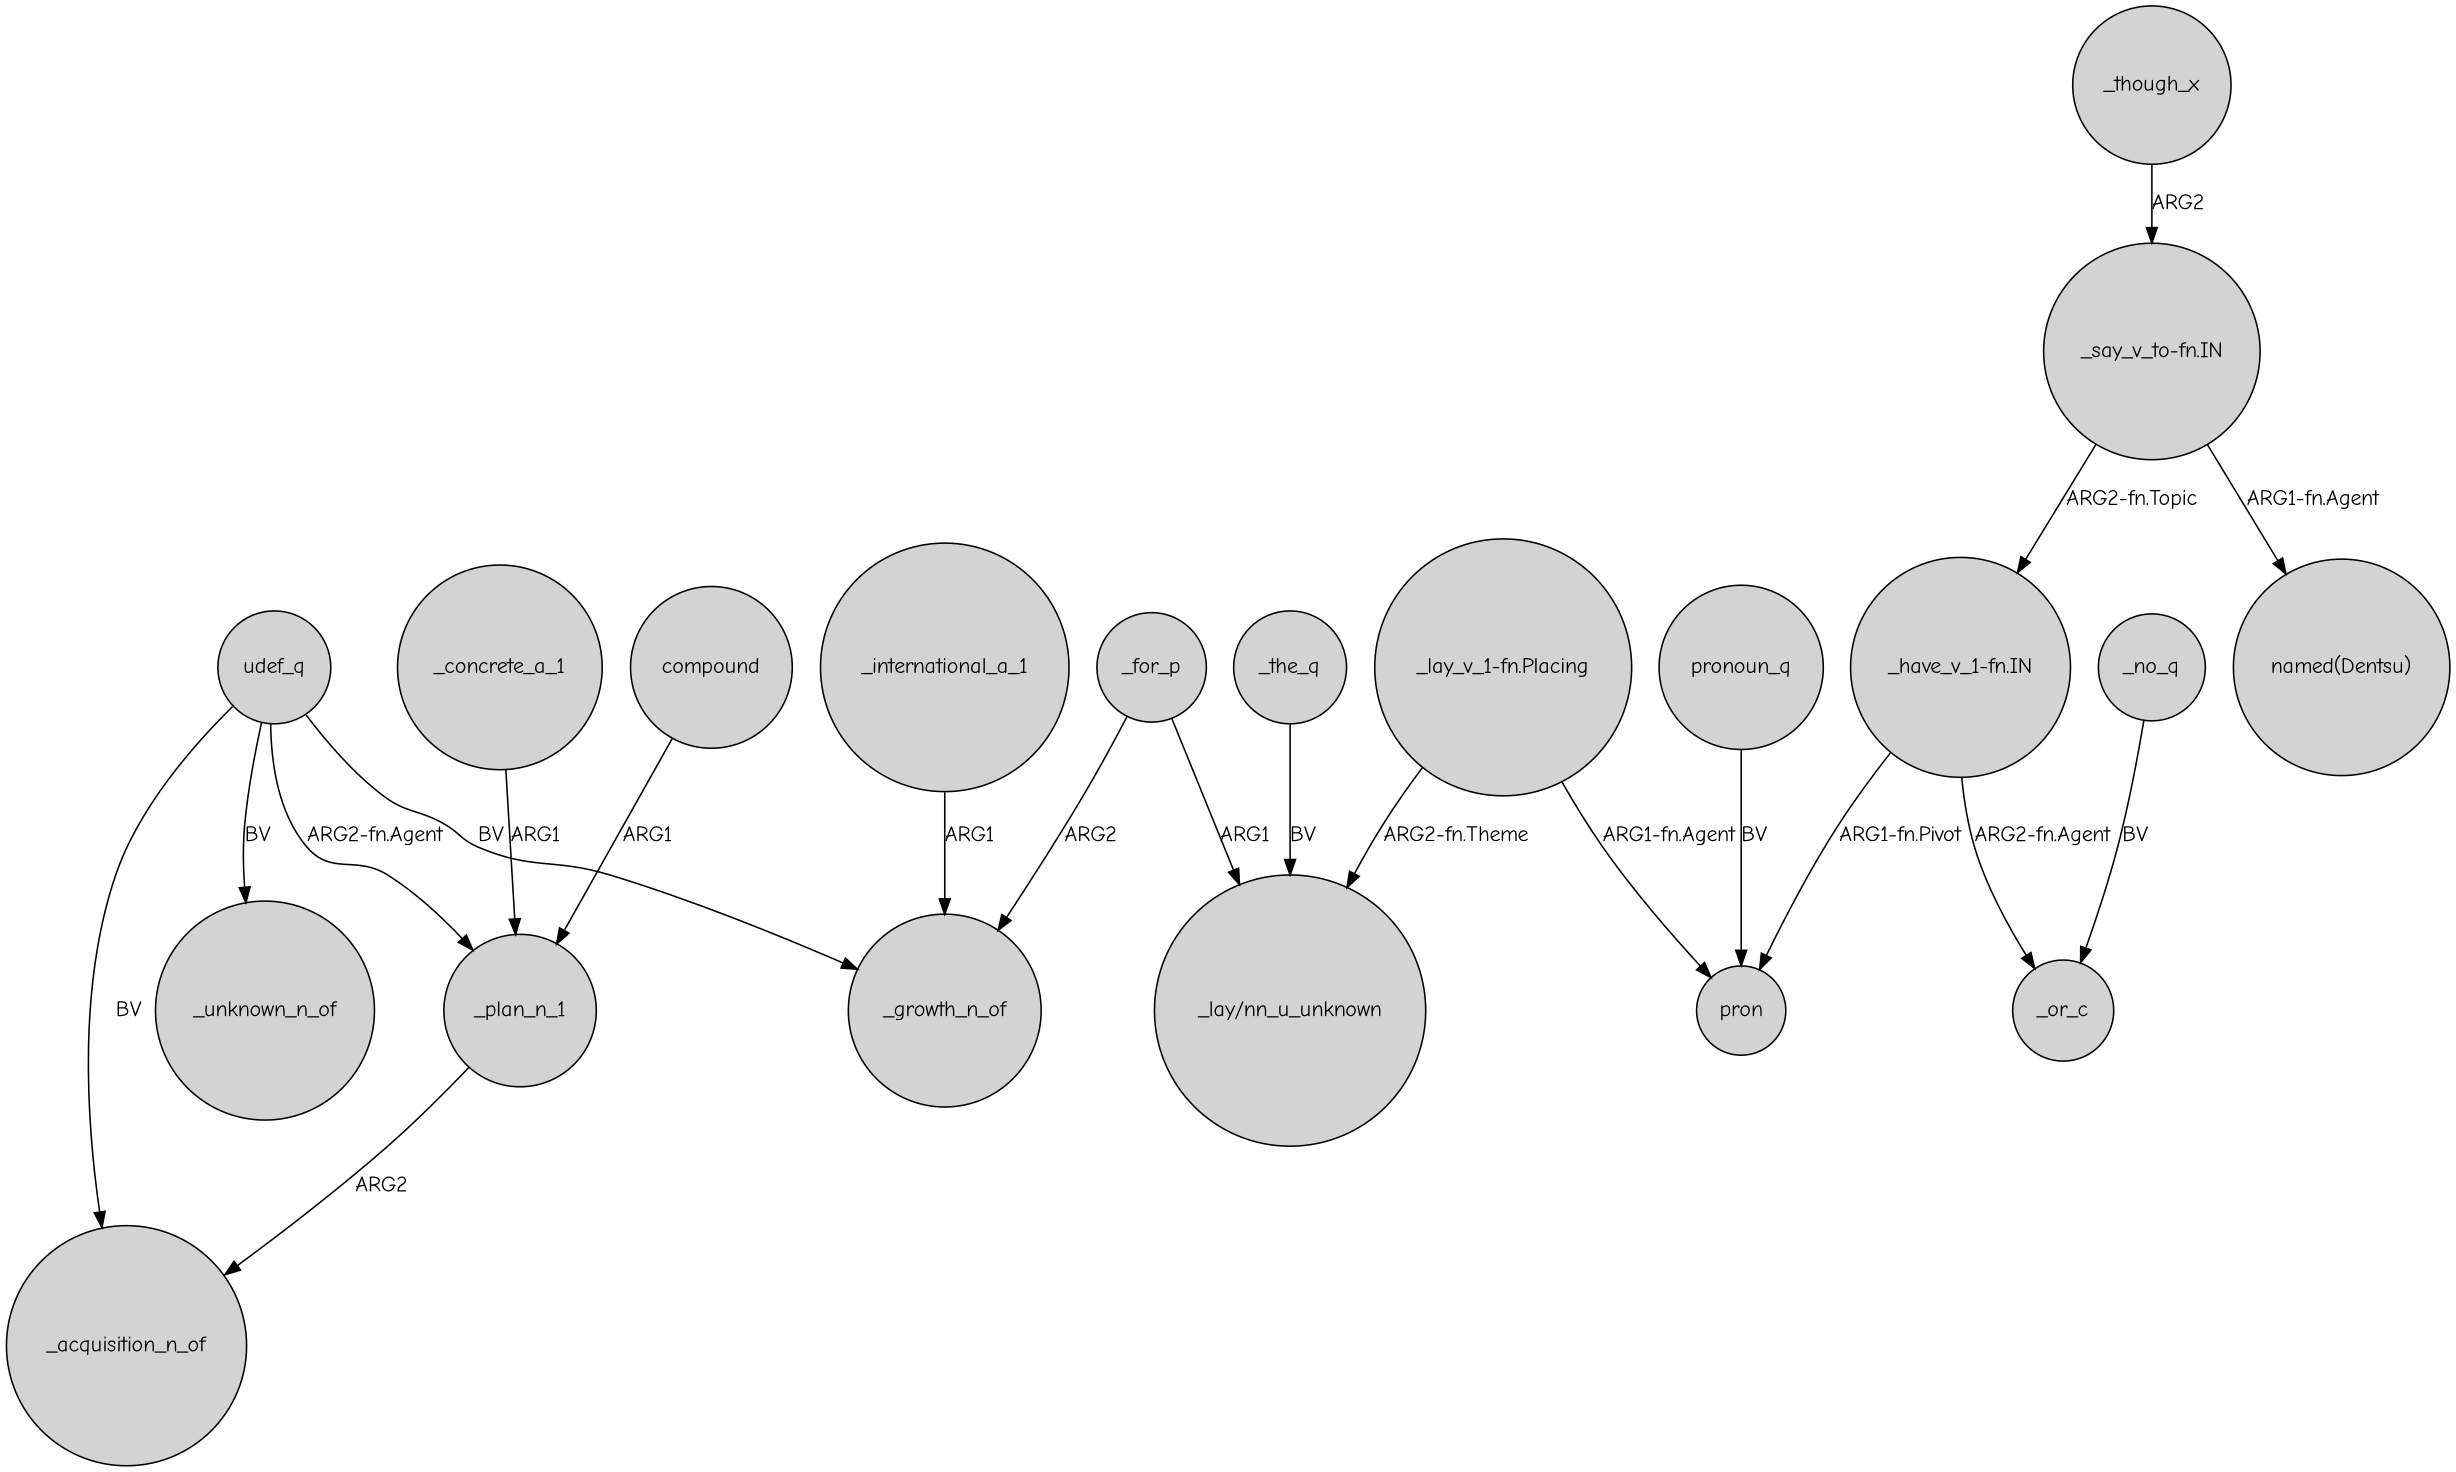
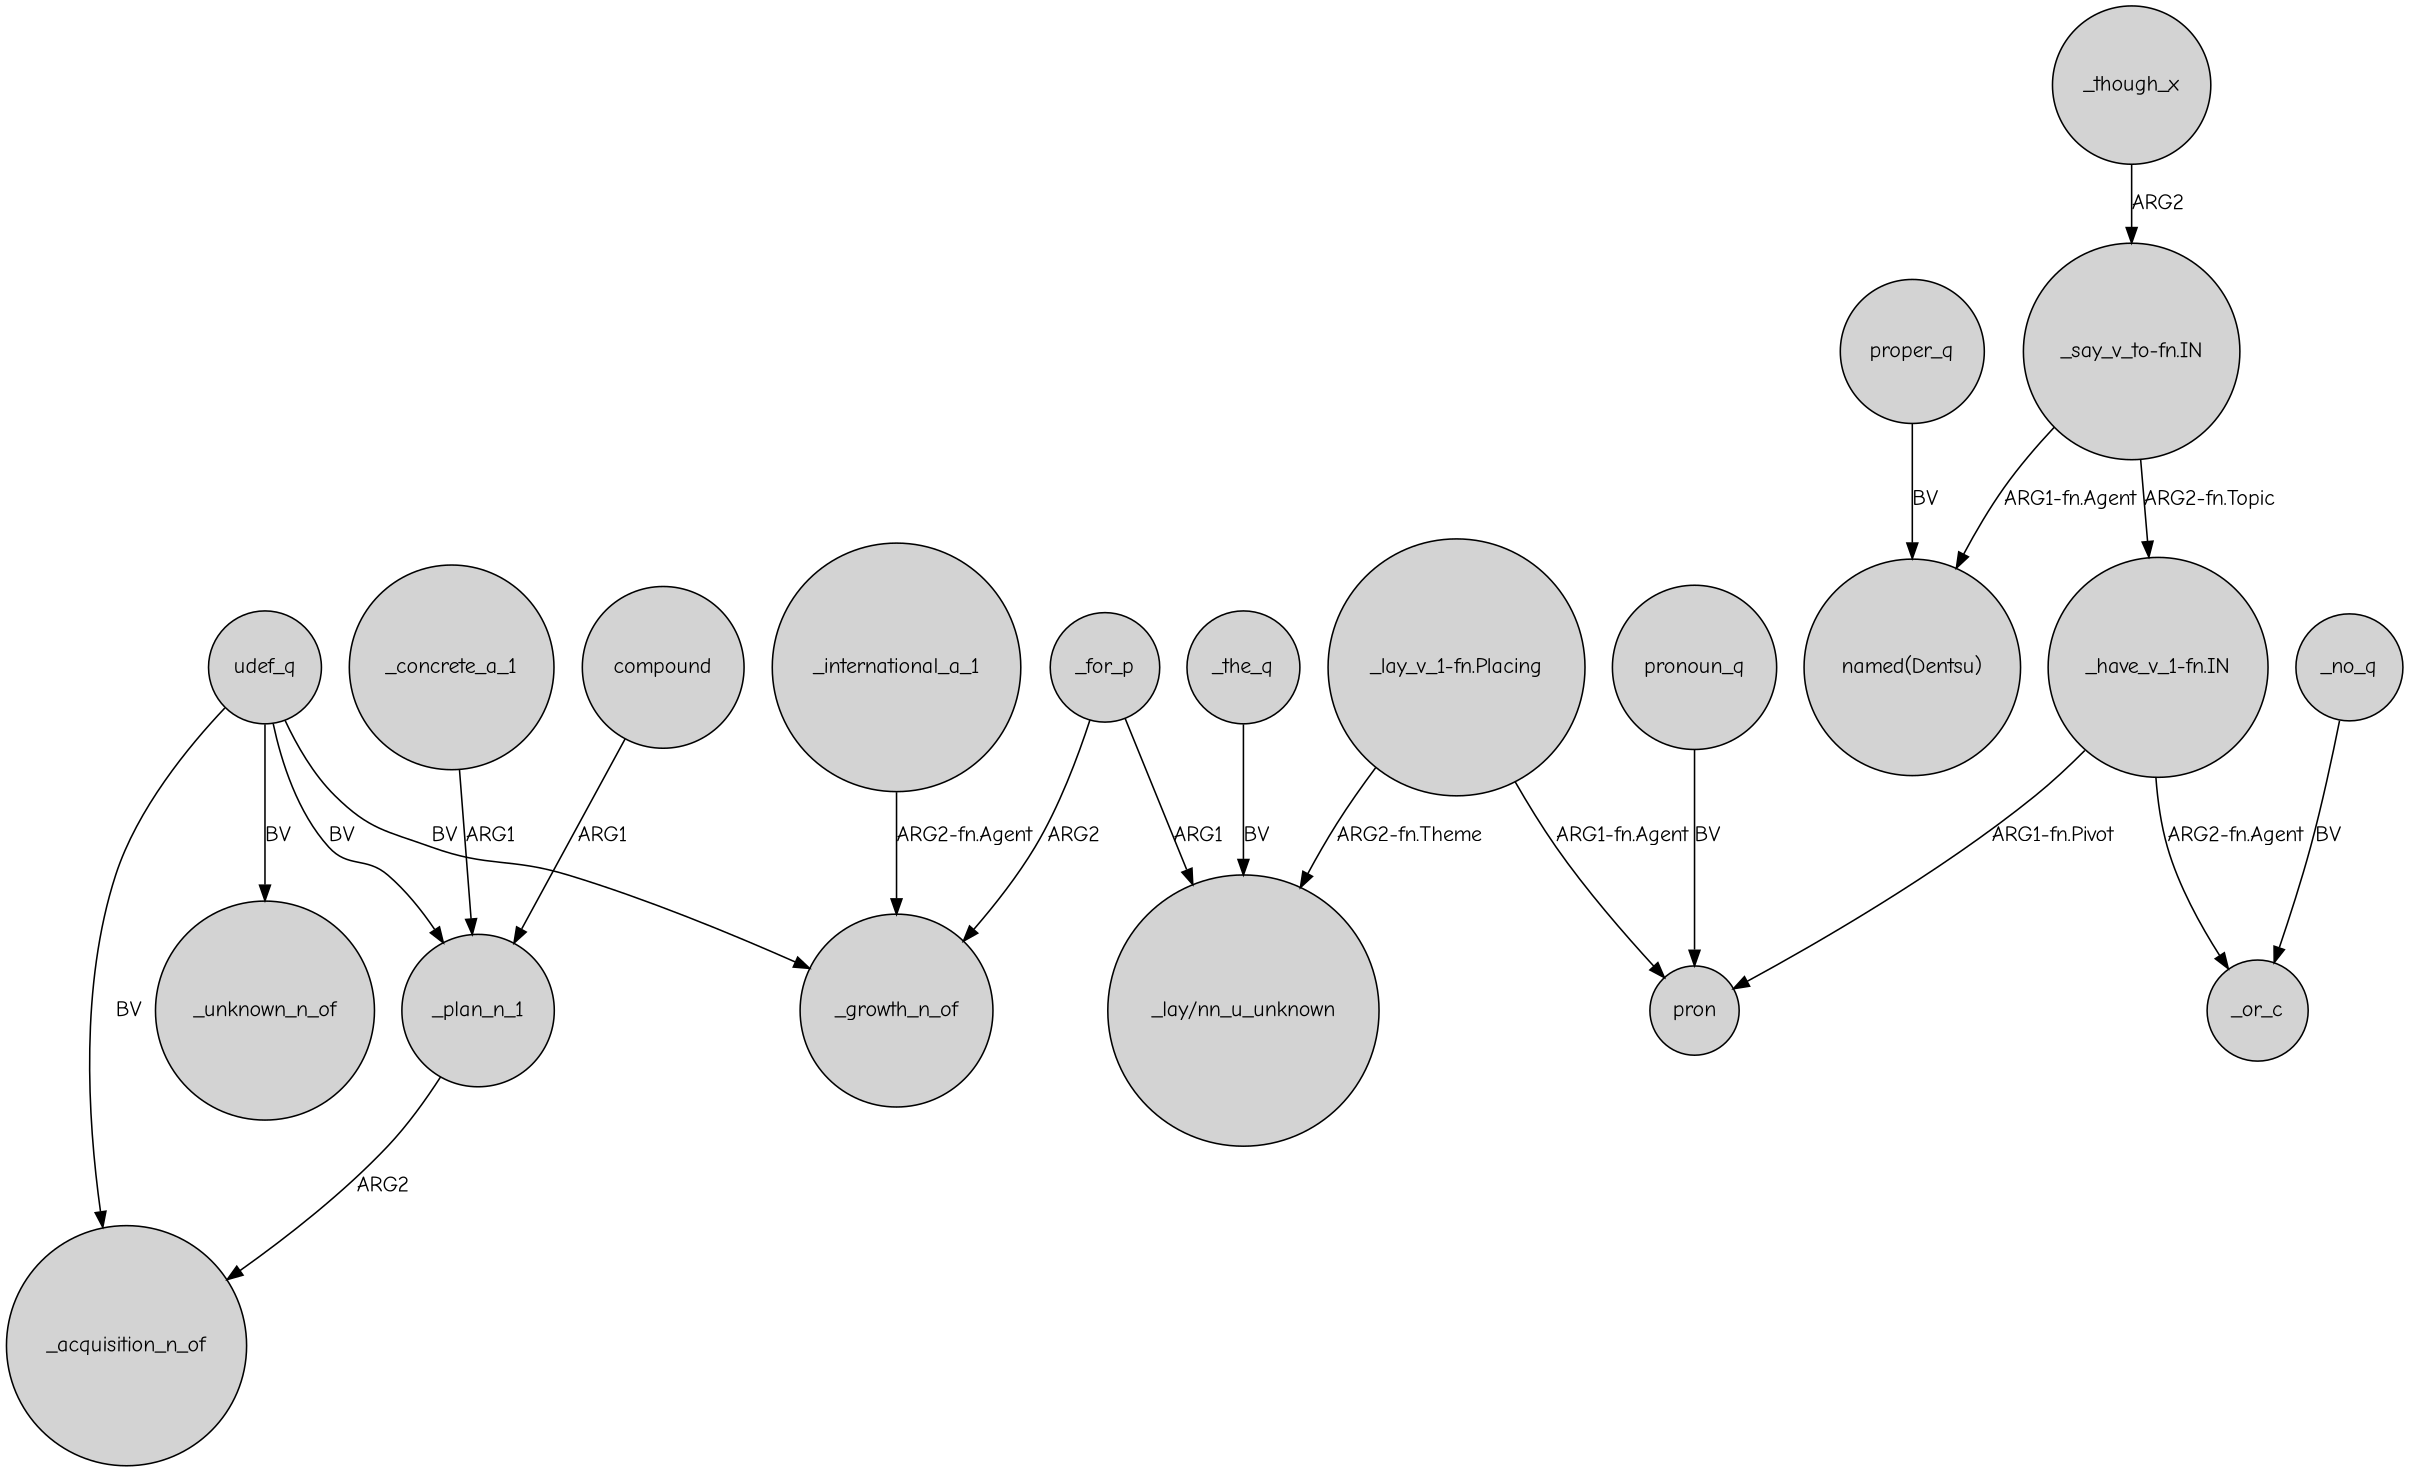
none -> (1912, 351)
(375, 835) -> (342, 835)
(970, 835) -> (965, 835)
